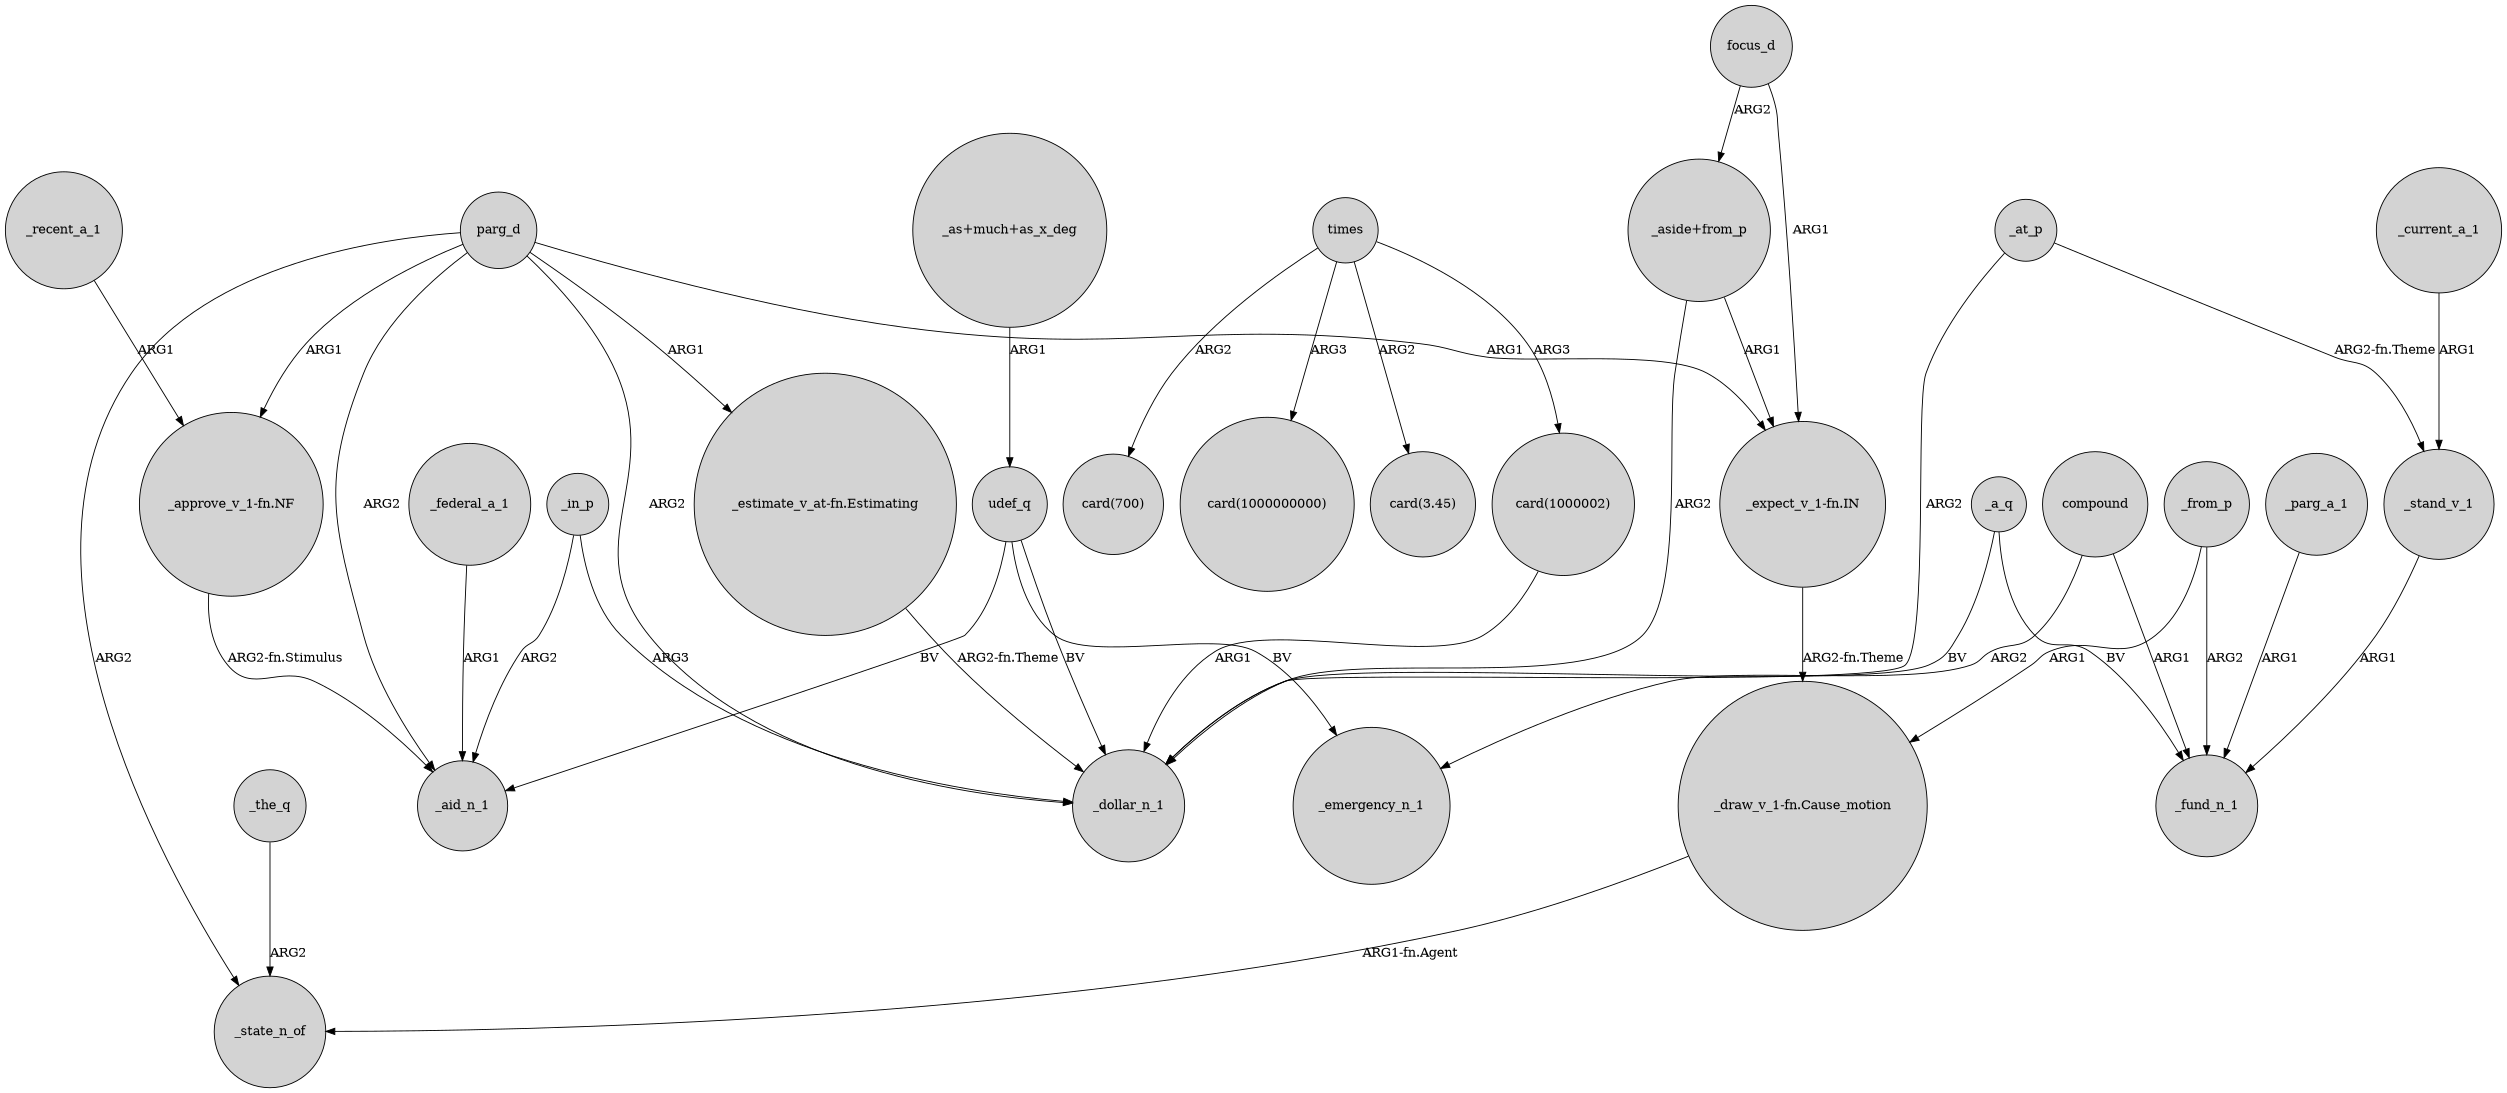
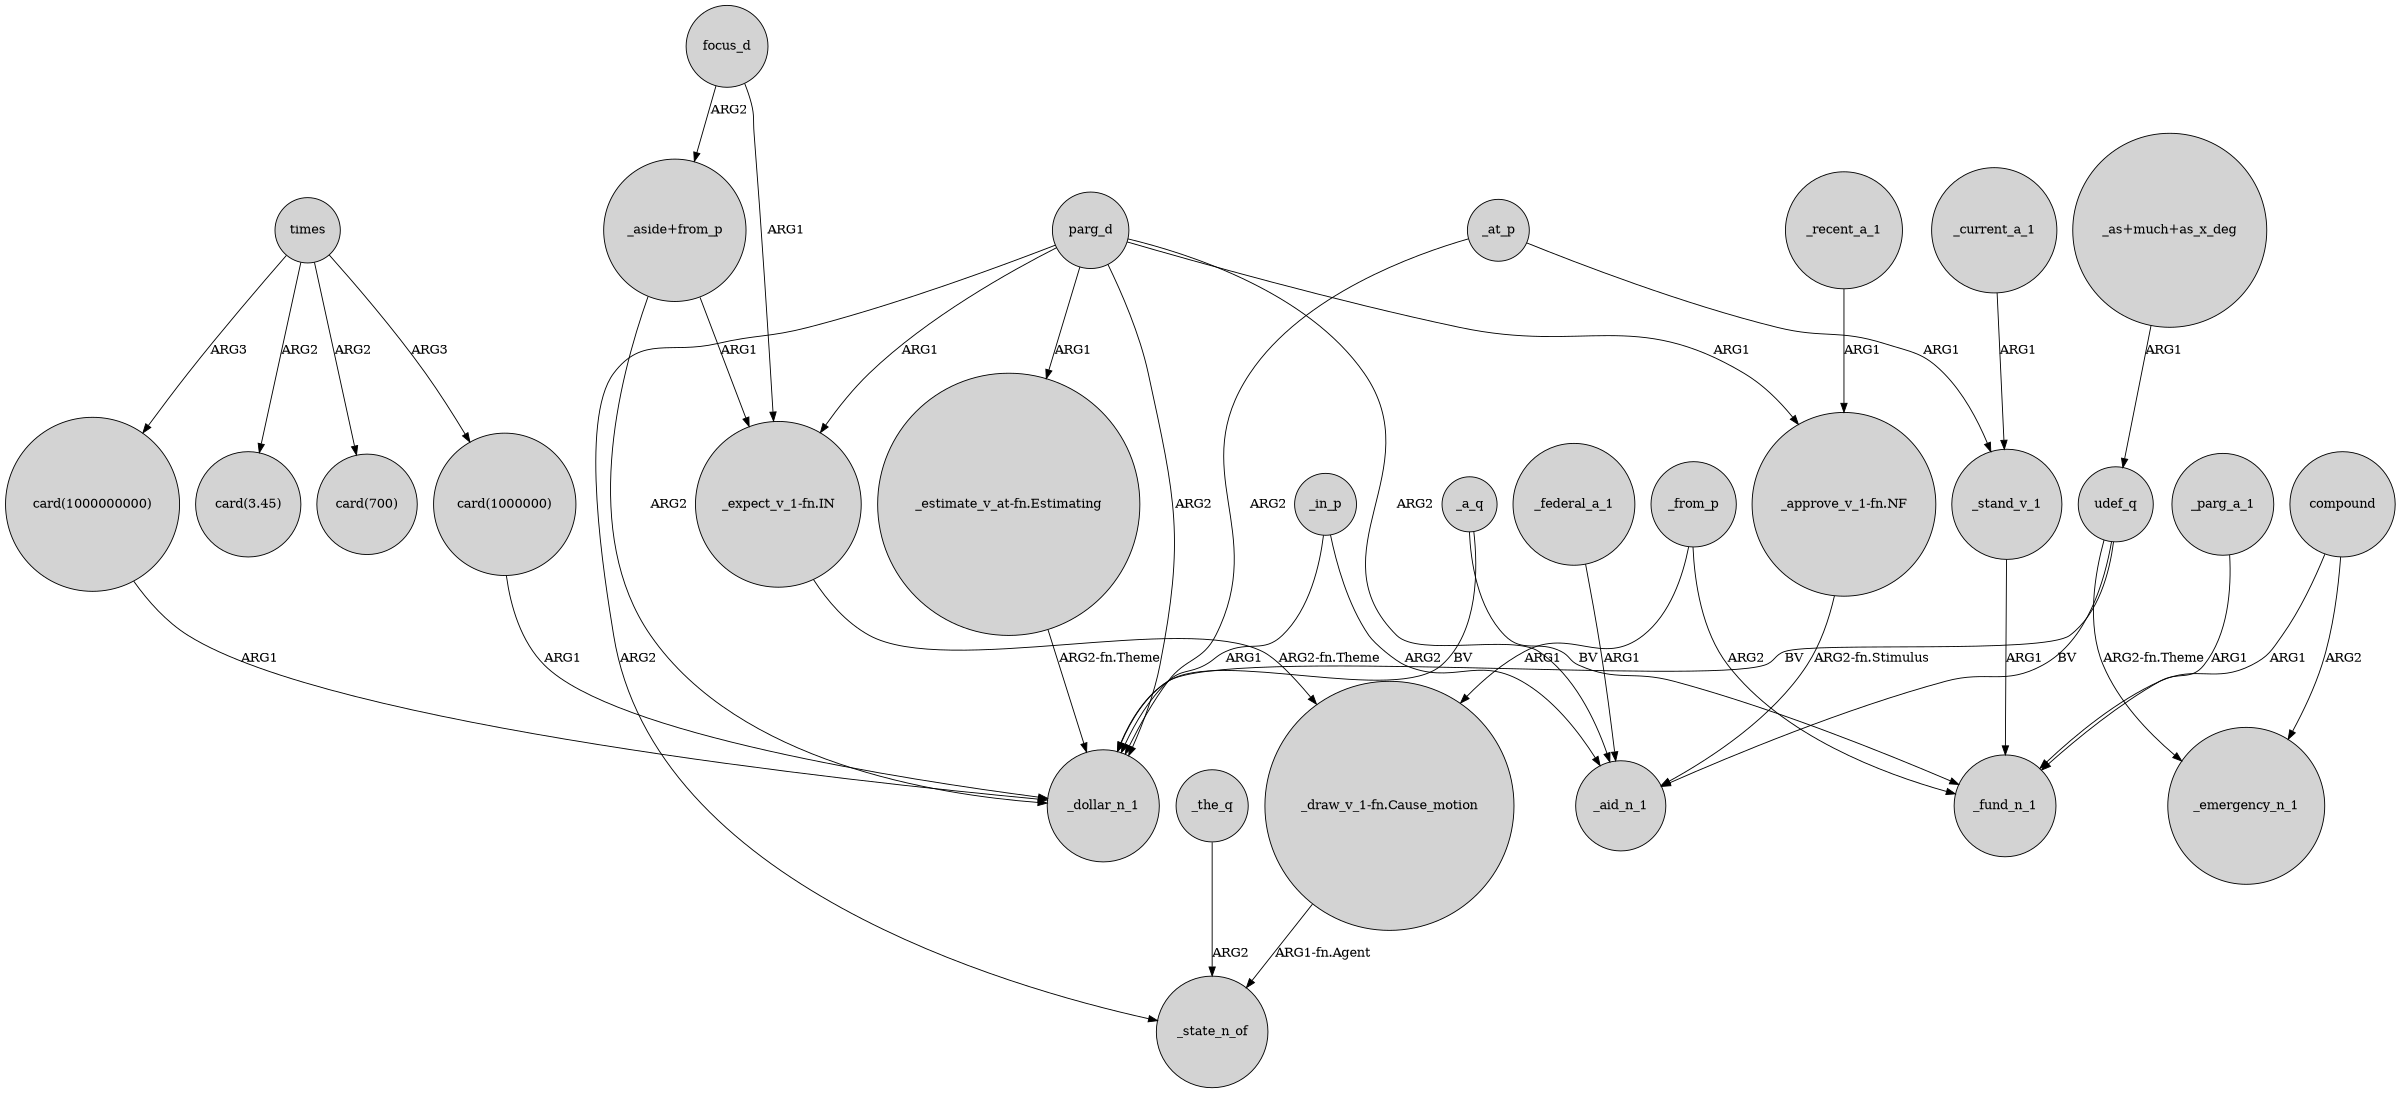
(2385, 350) -> (1942, 350)
(1563, 504) -> (505, 504)
(671, 658) -> (1244, 658)
(1282, 658) -> (2154, 658)
none -> (569, 739)
